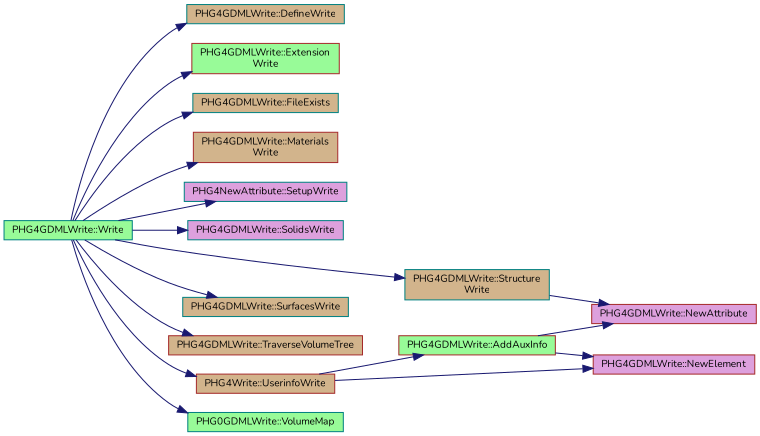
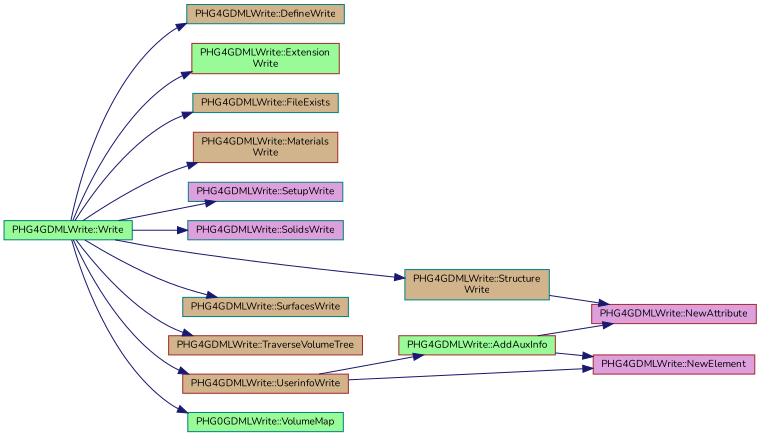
(266, 192) -> (266, 192)
(266, 384) -> (266, 384)
